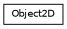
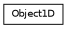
(33, 14) -> (33, 14)
